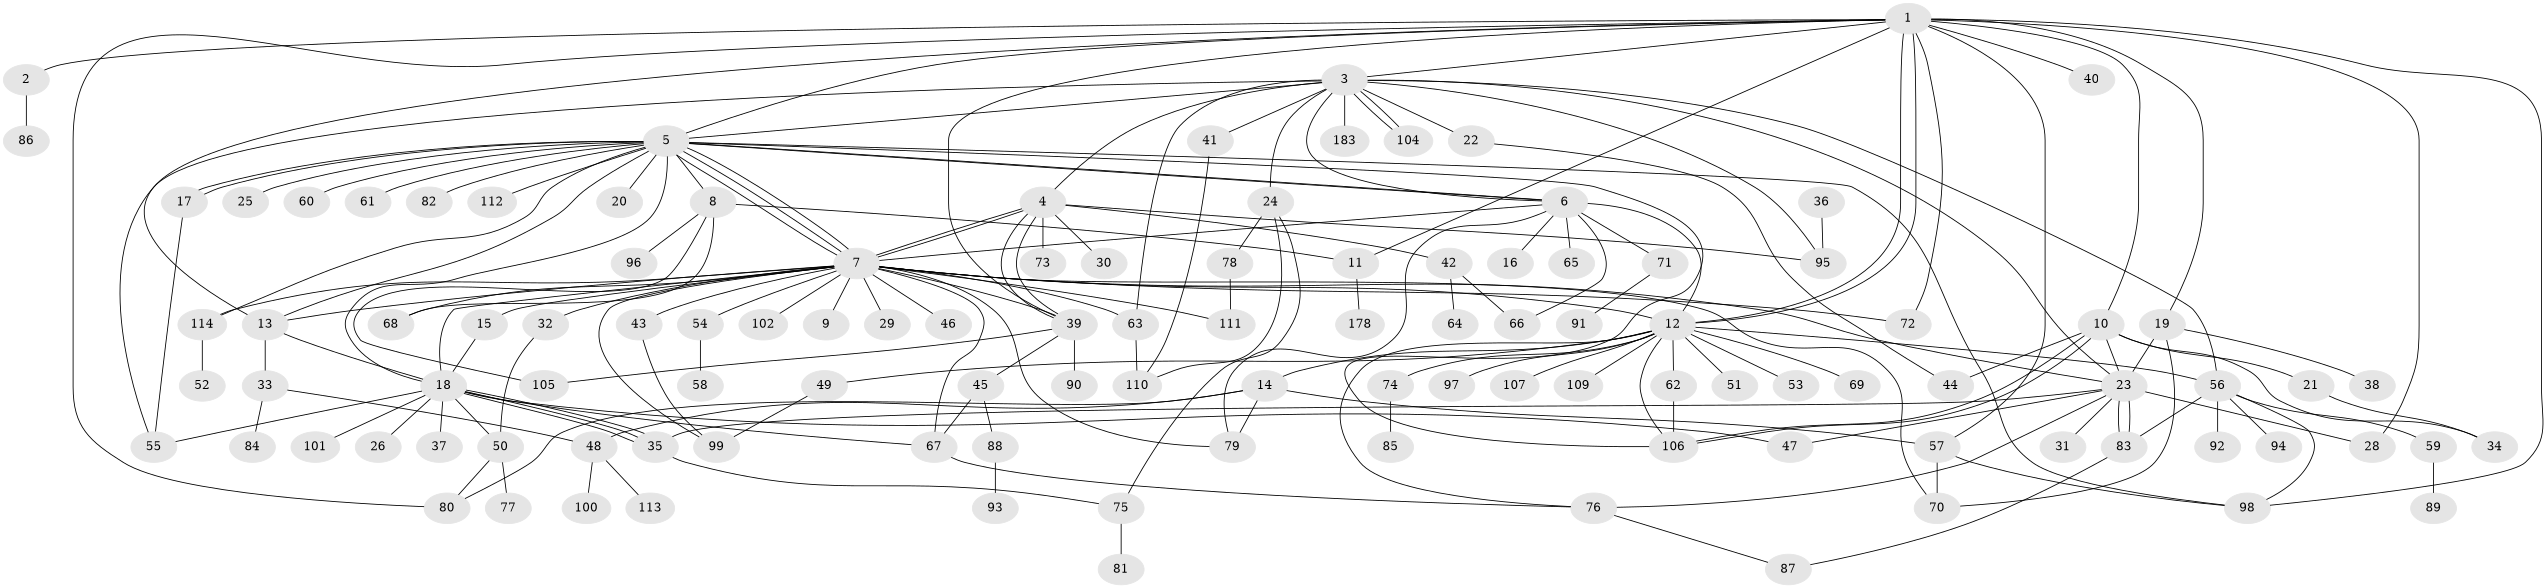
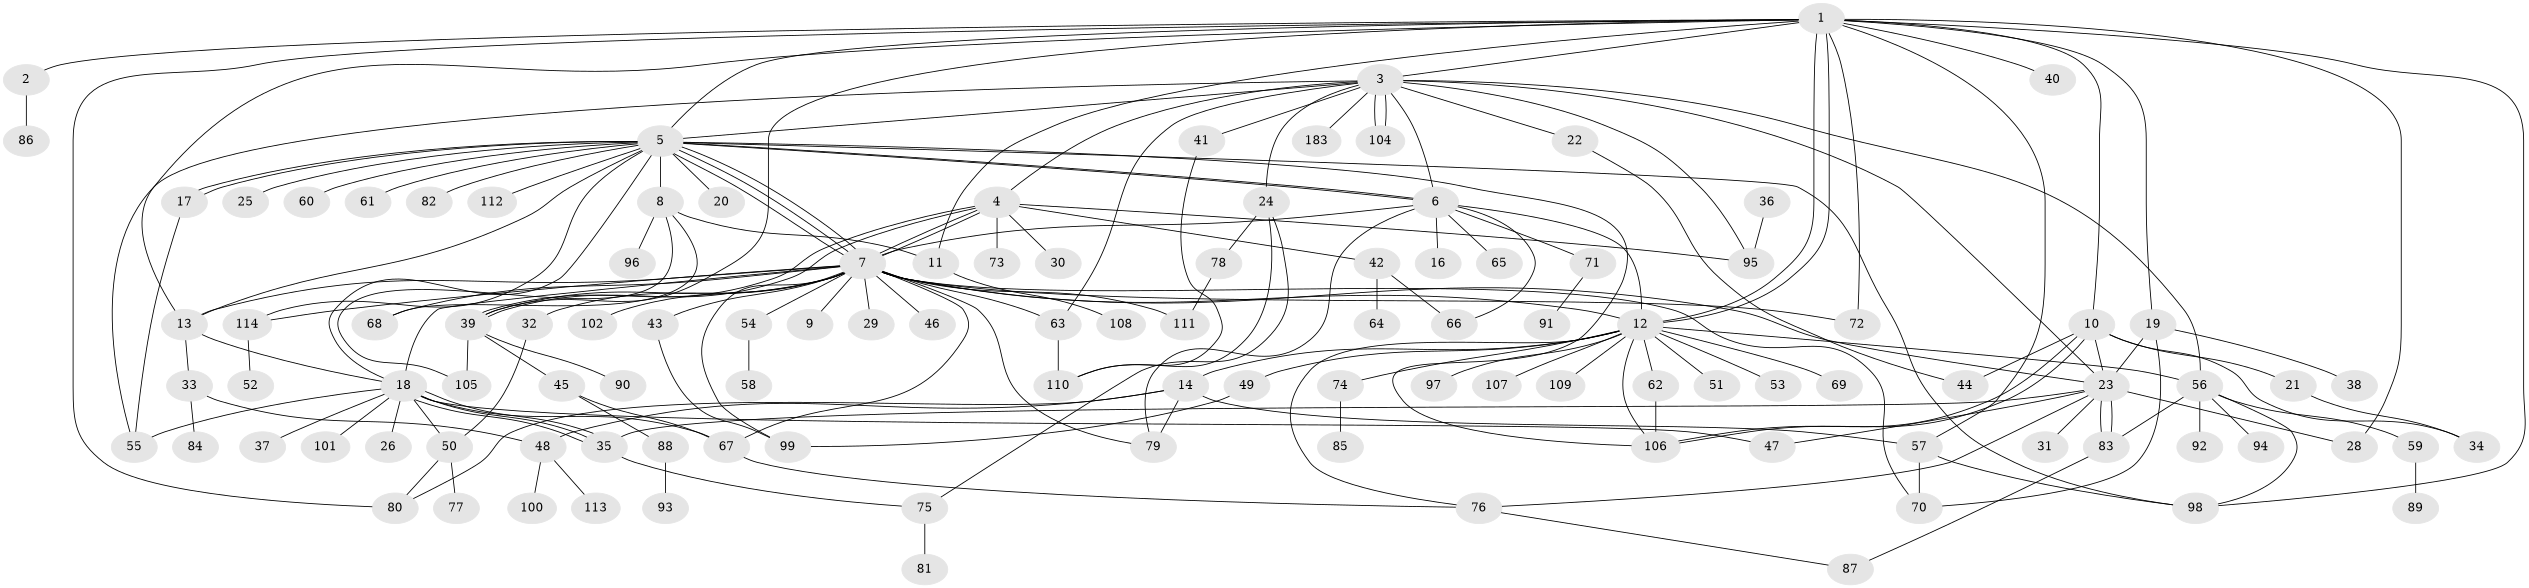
(485, 325) -> none
(1360, 325) -> (1121, 325)
